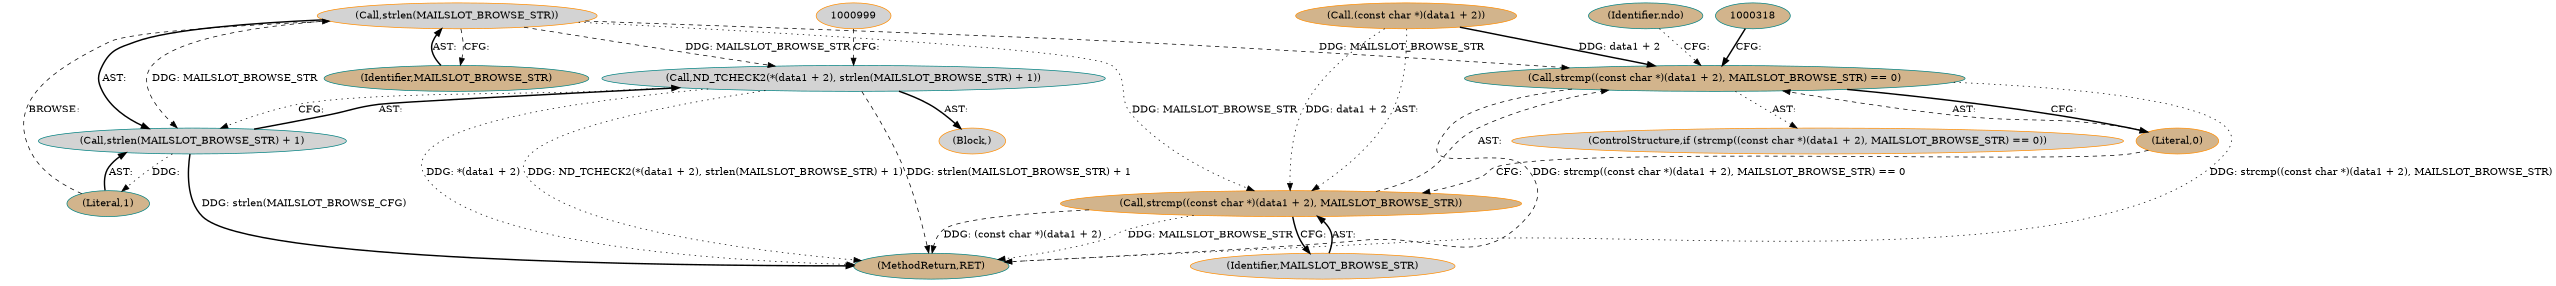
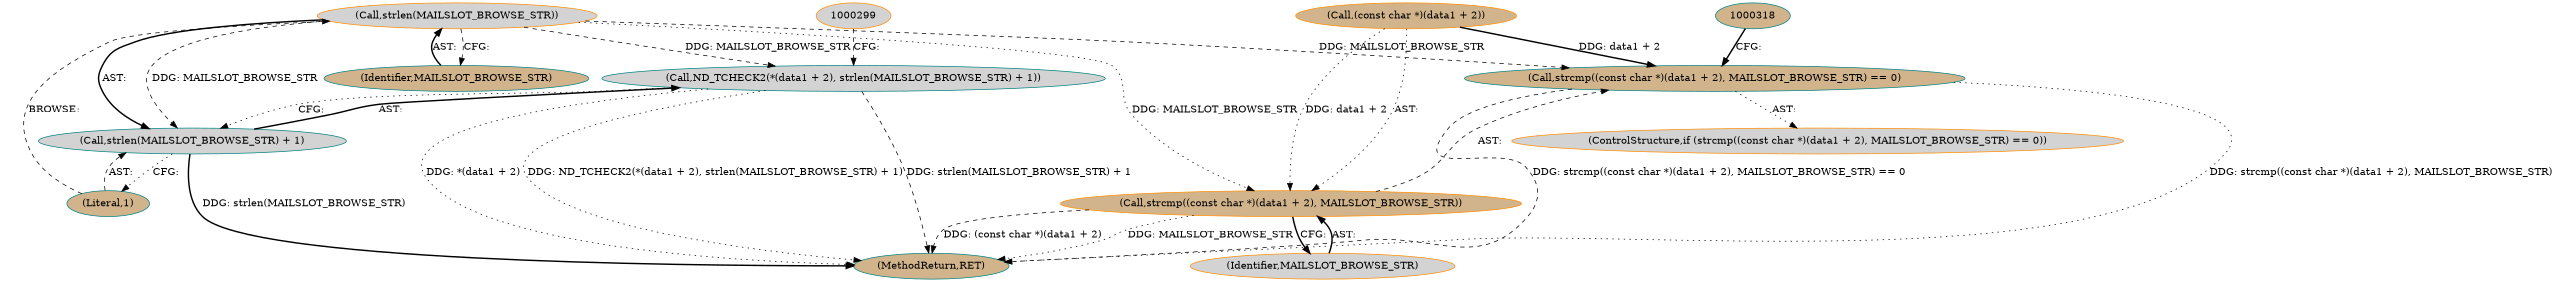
(854, 16) -> (854, 16)
(1646, 16) -> none
(972, 141) -> none
(2177, 141) -> none
(107, 171) -> (107, 171)
(168, 172) -> (168, 172)
(304, 204) -> (304, 204)
